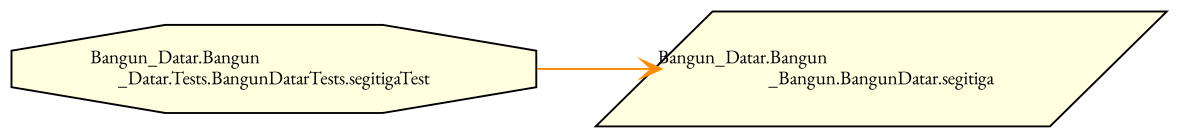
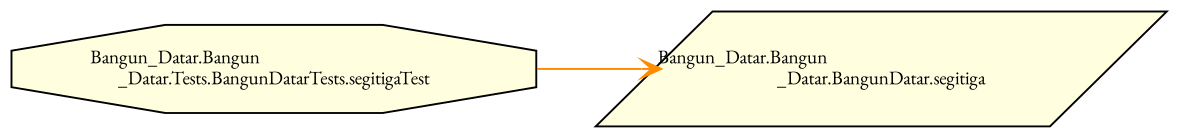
(881, 69) -> (881, 69)
